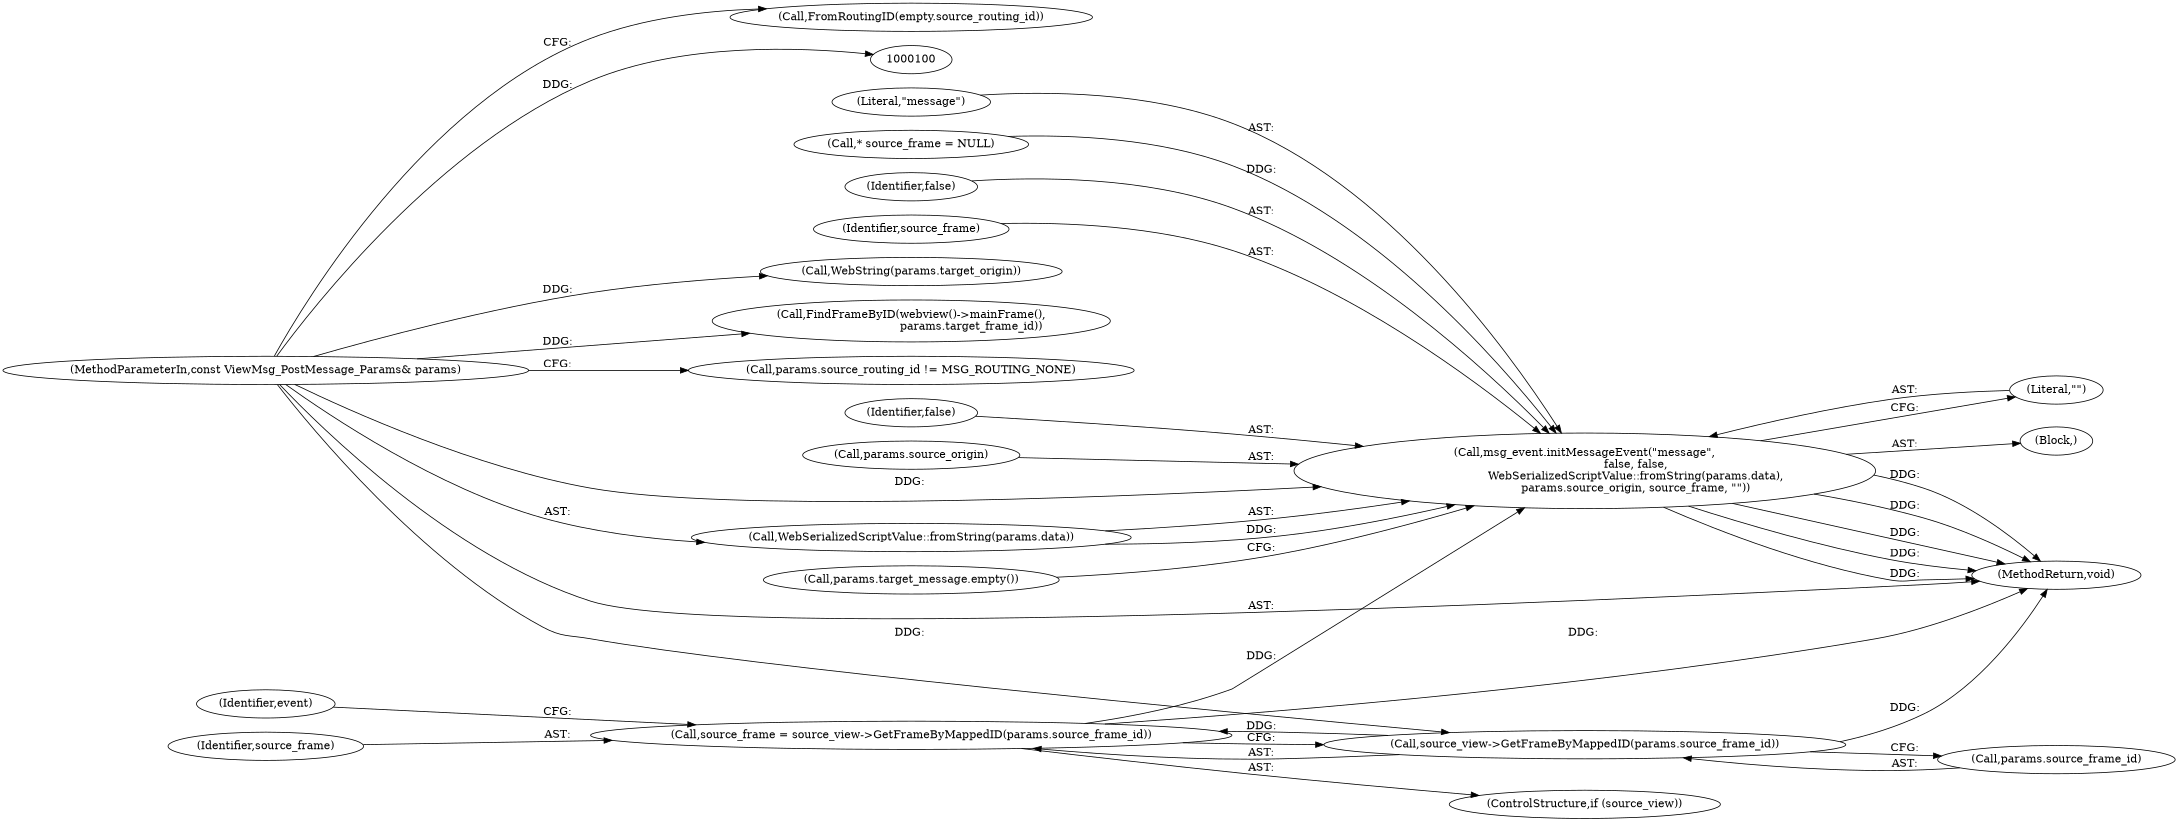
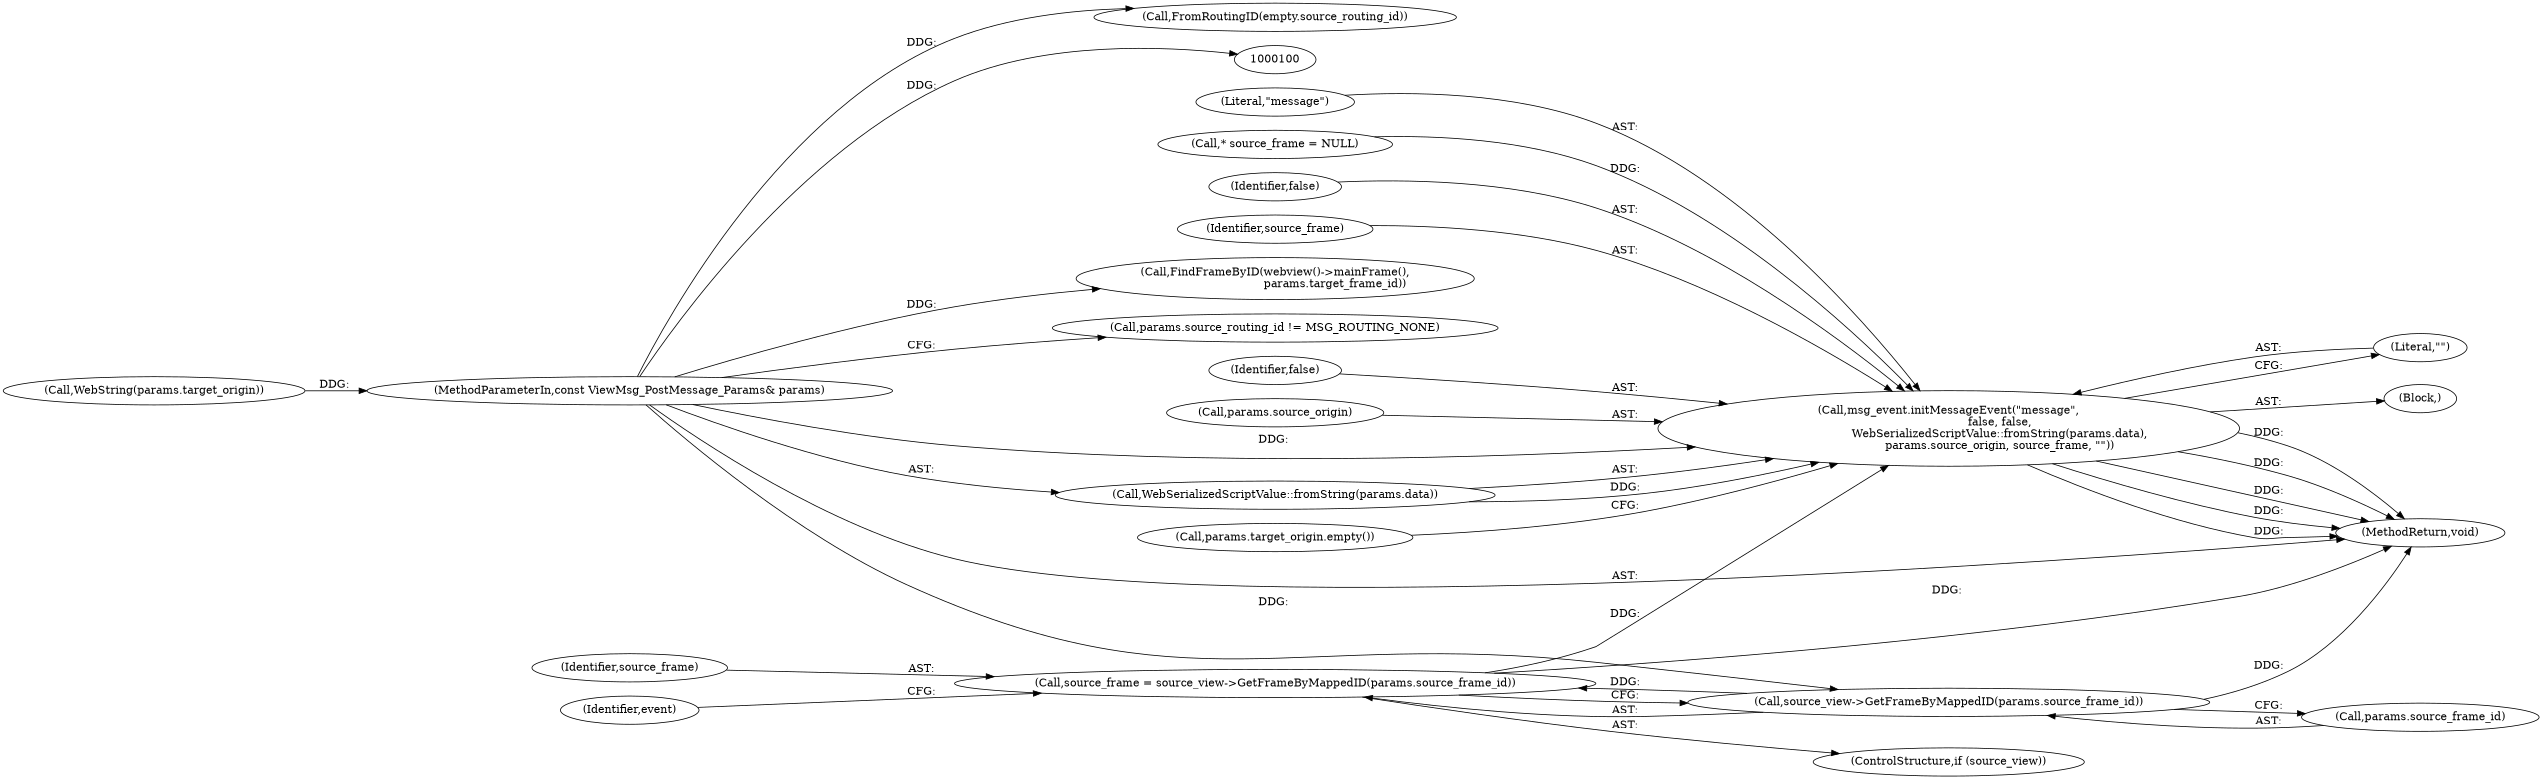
(559, 43) -> (923, 43)
(534, 303) -> (332, 391)
(911, 580) -> (1275, 538)
